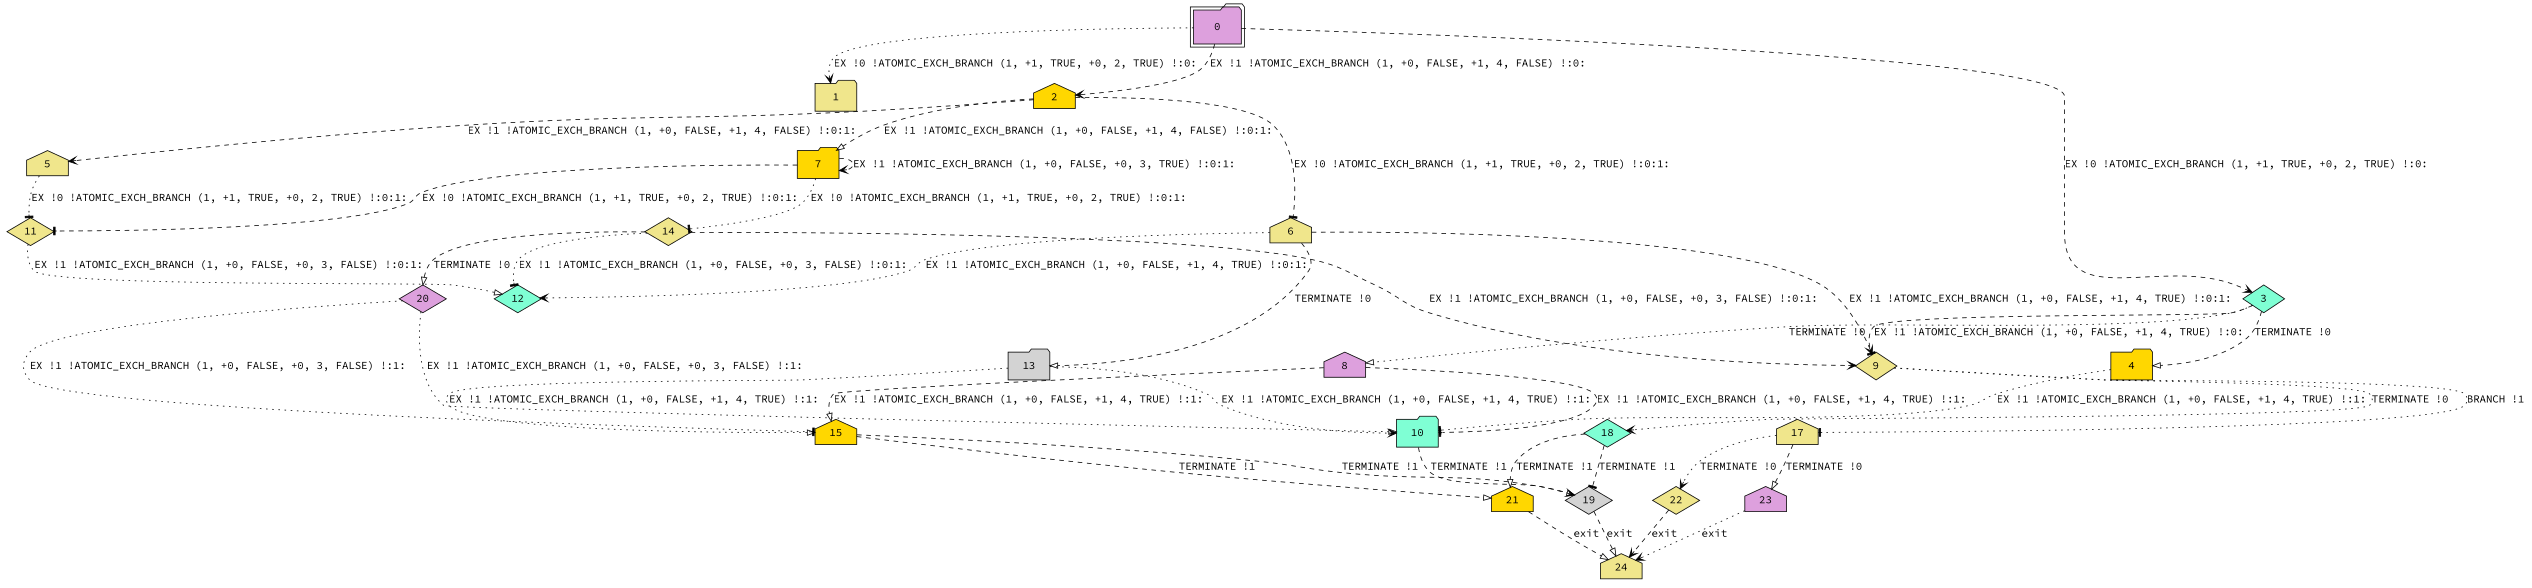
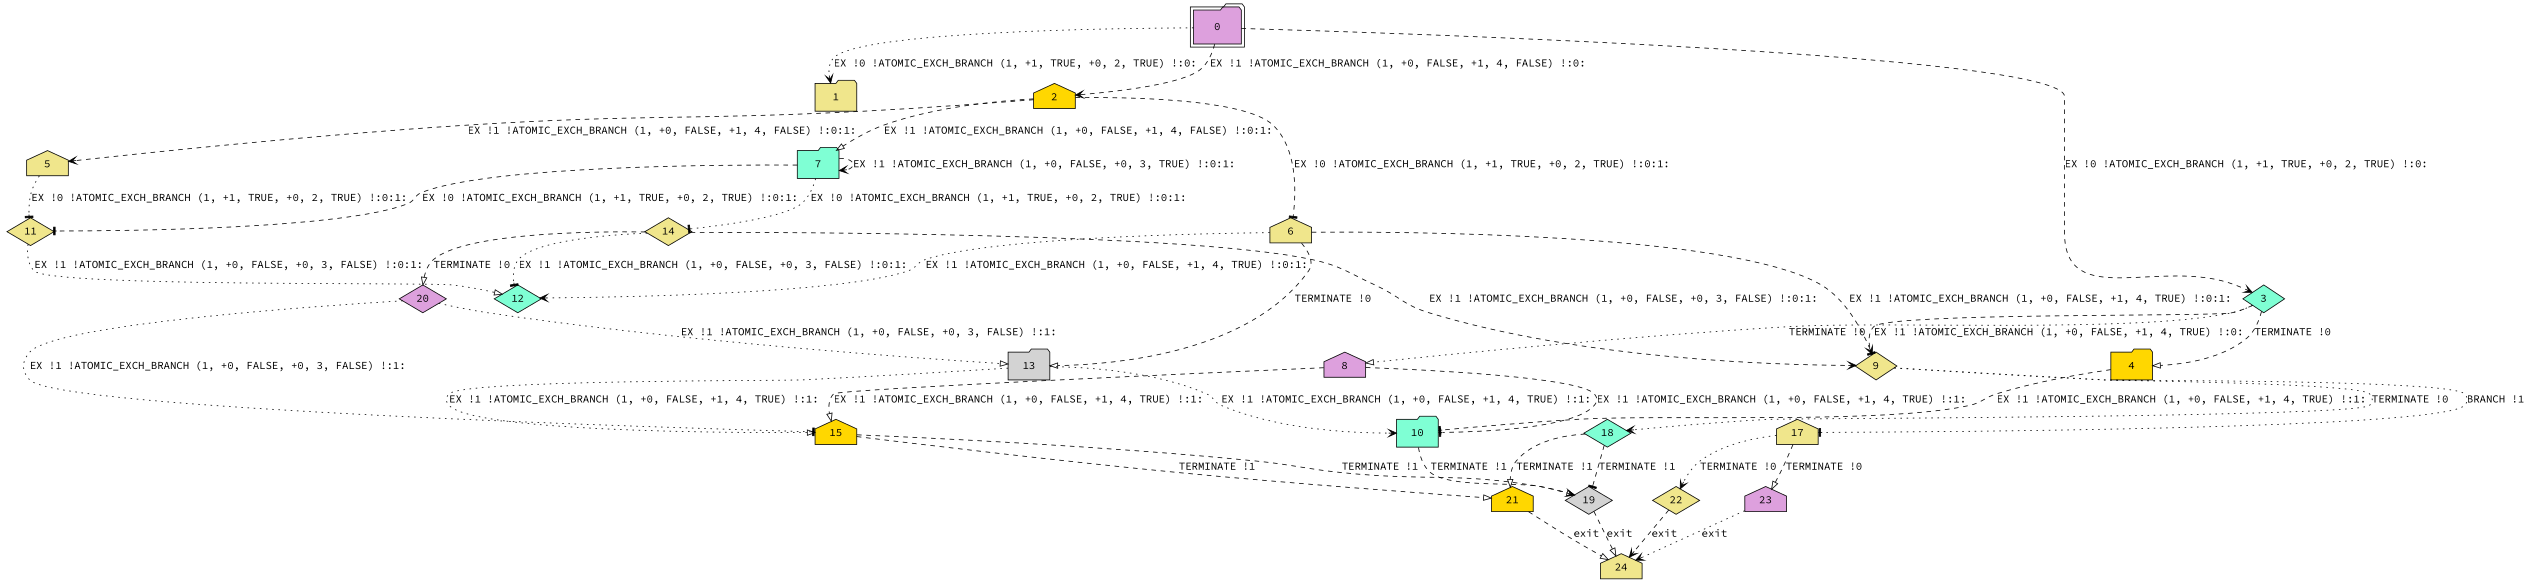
(818, 164) -> (818, 164)
(1712, 418) -> (1712, 418)
(866, 419) -> (719, 341)
